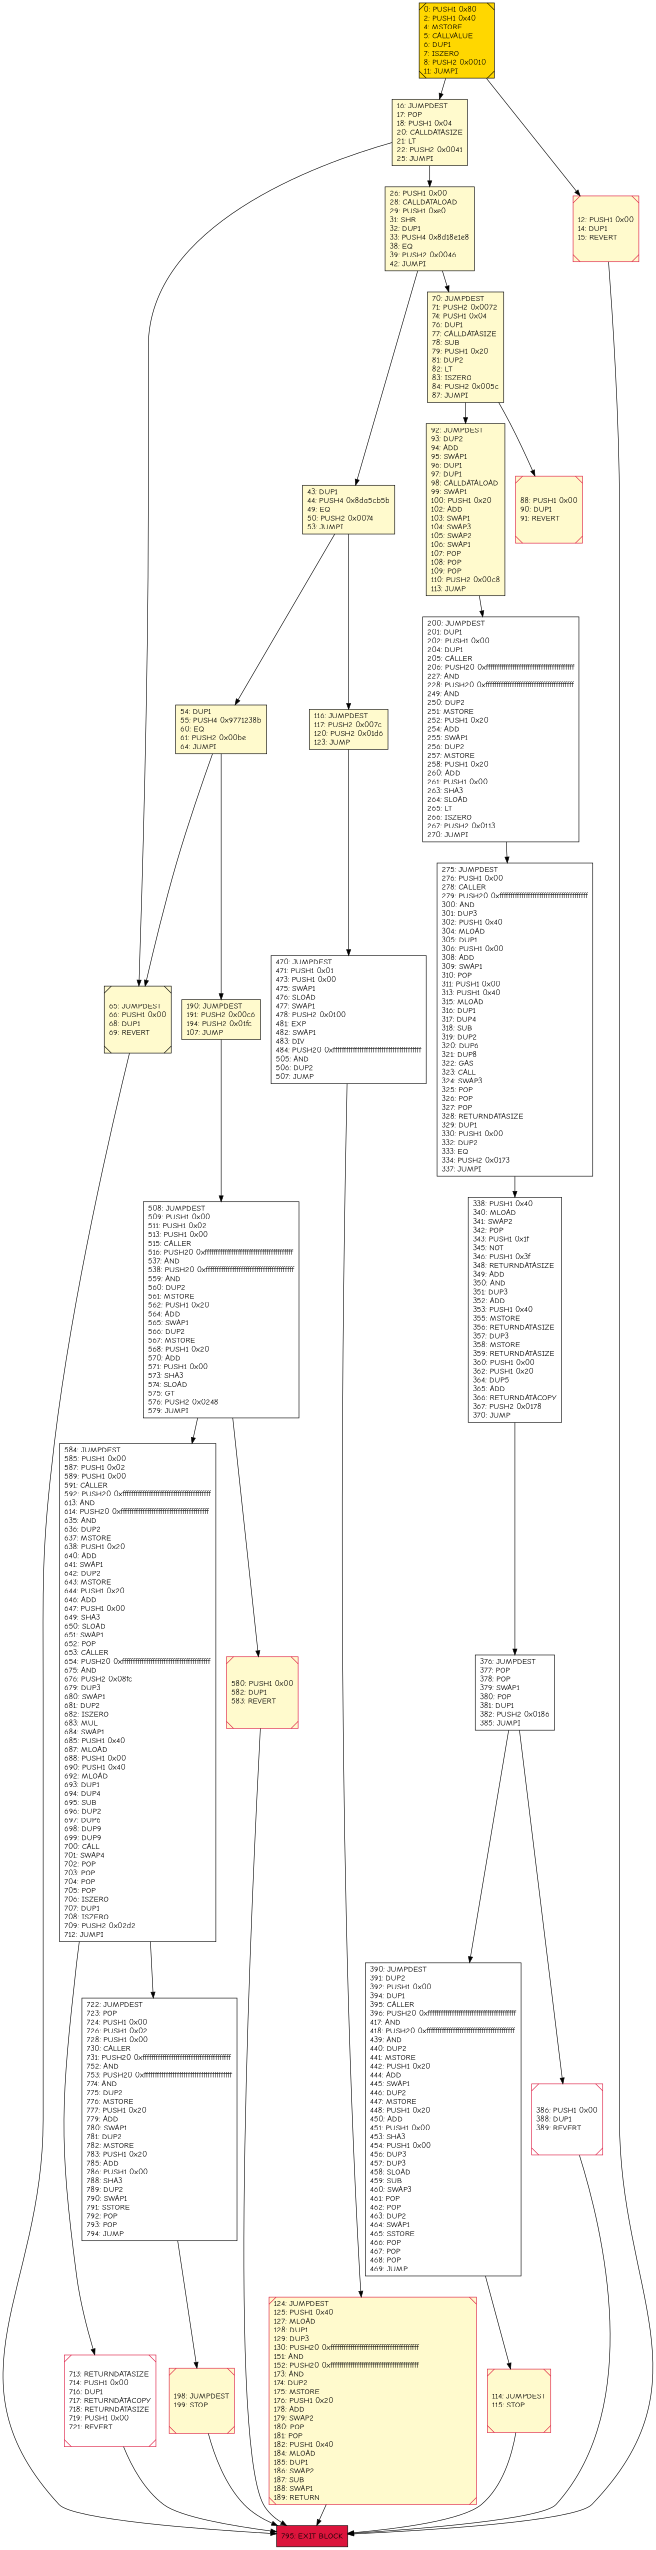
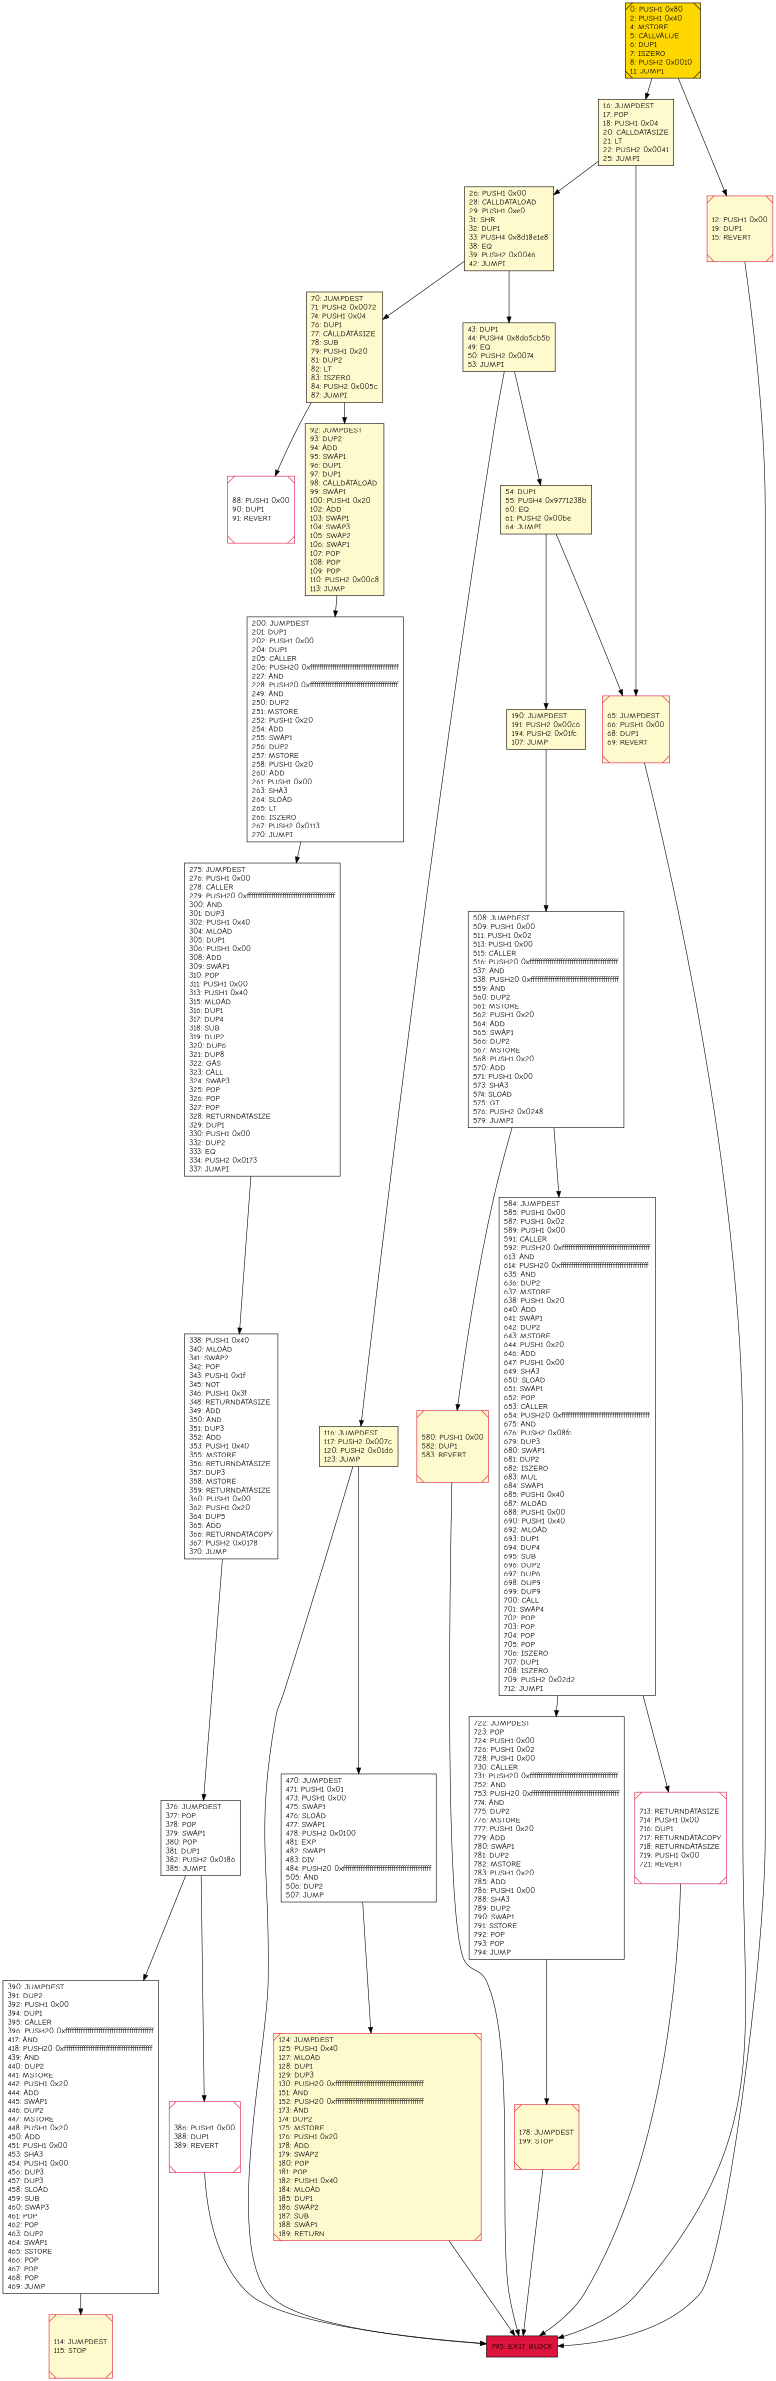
(606, 229) -> (740, 229)
(549, 510) -> (261, 510)
(138, 1020) -> (636, 729)
(202, 2401) -> (547, 2137)
(459, 2515) -> (268, 1987)
